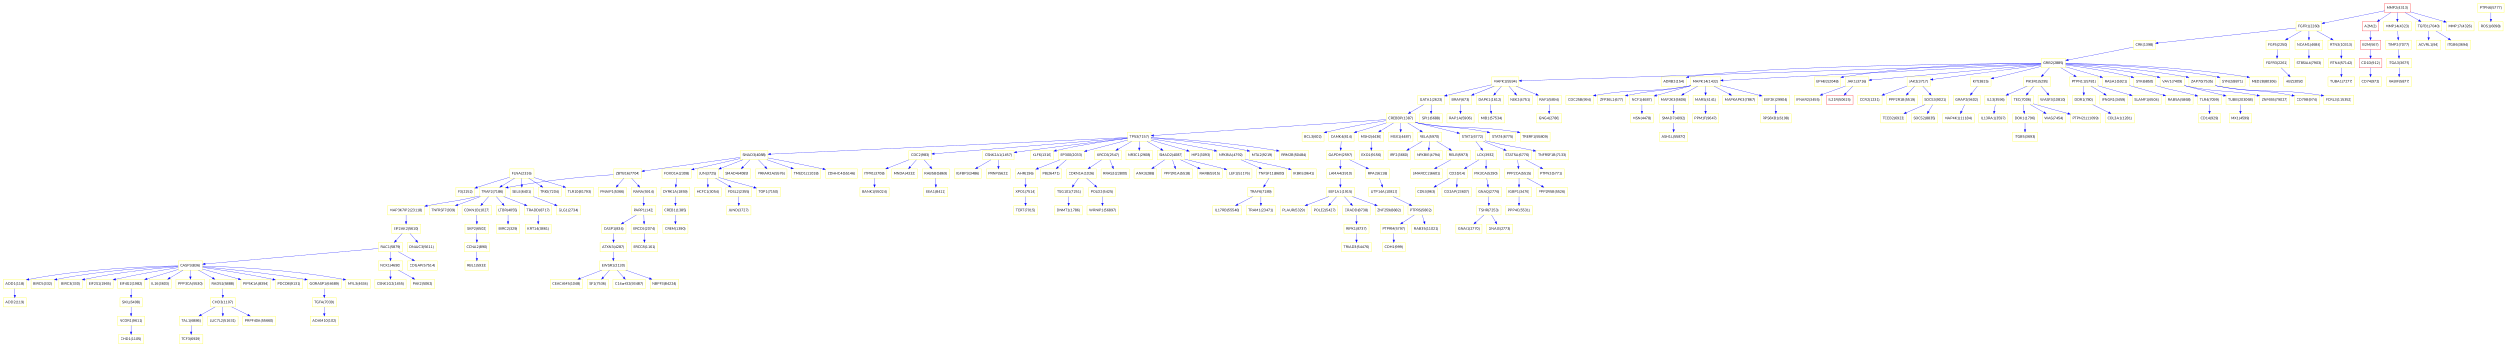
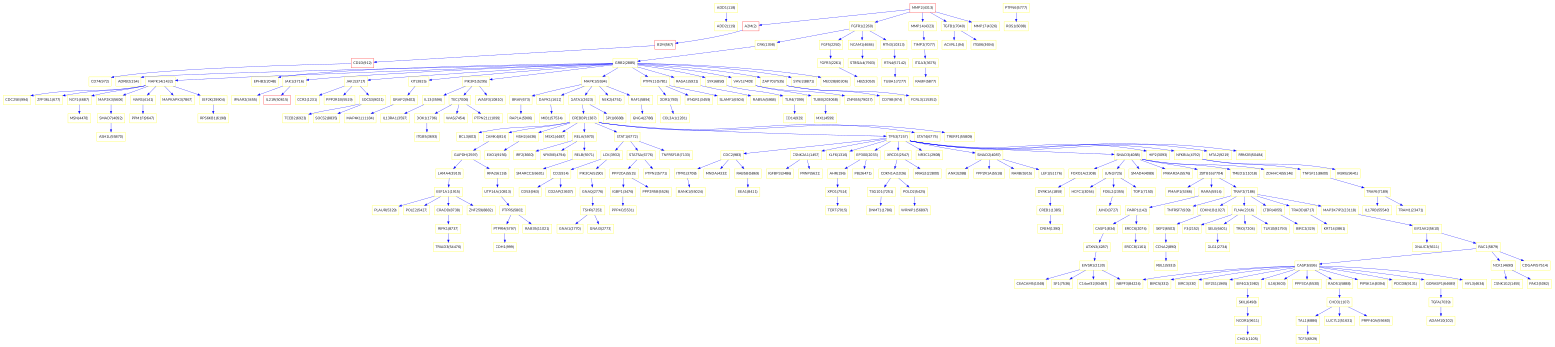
(1459, 155) -> (584, 155)
(508, 182) -> (1244, 200)
(103, 270) -> (1220, 270)
